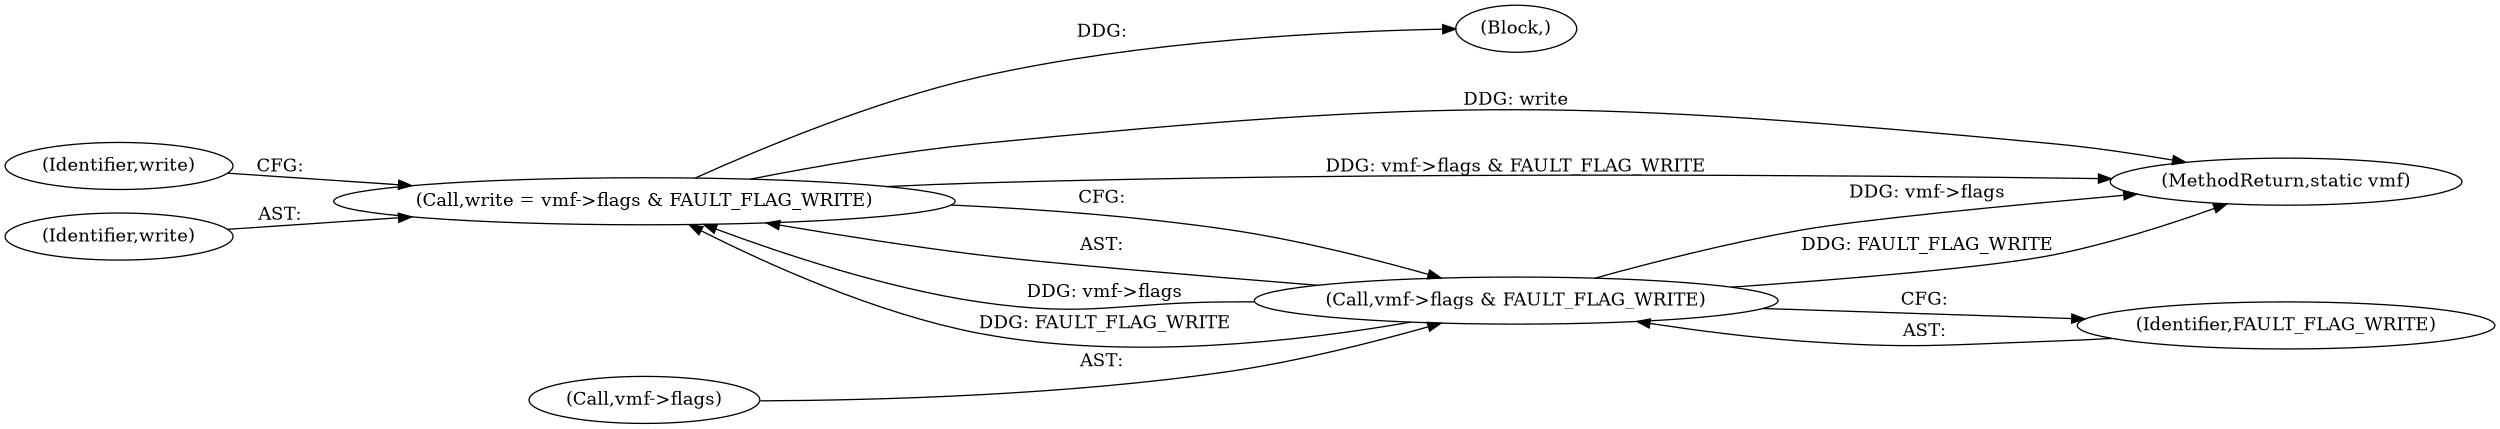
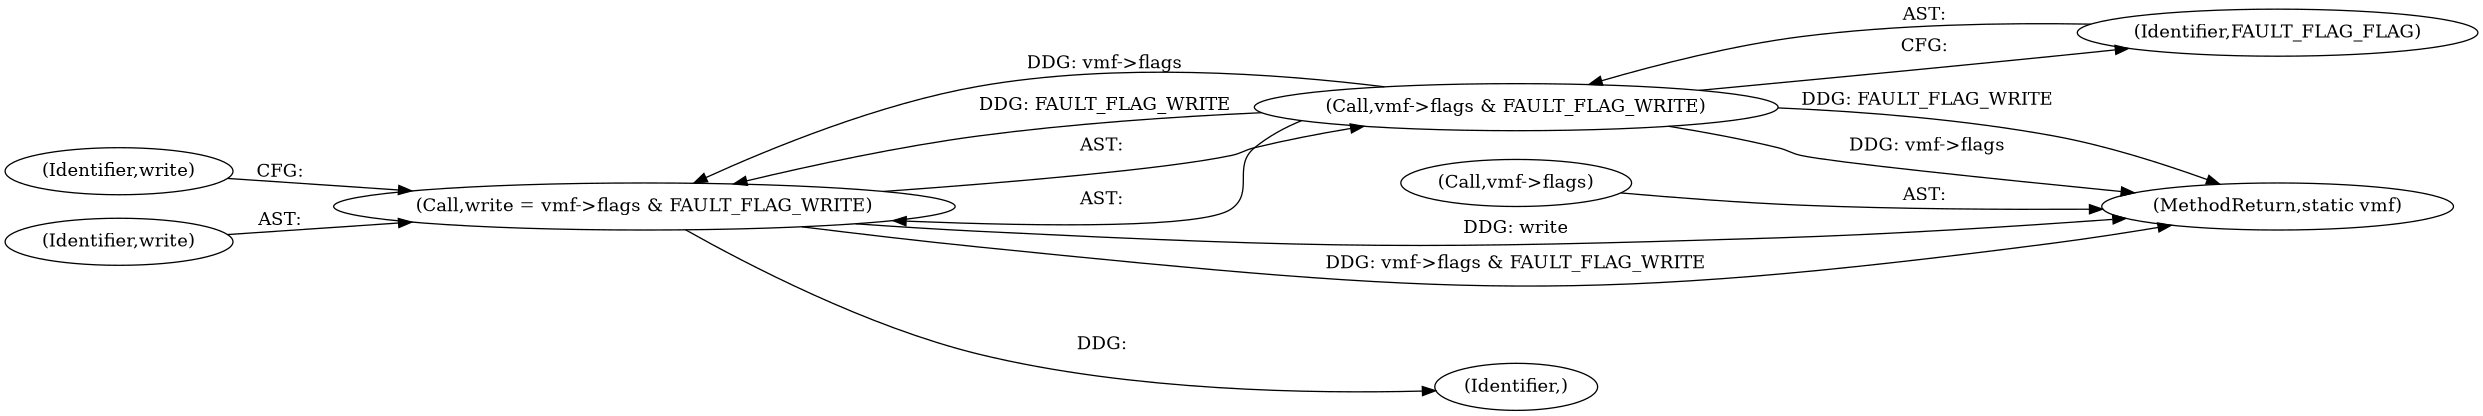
(1516, 29) -> (1516, 387)
(1105, 198) -> (1105, 146)
(2286, 325) -> (2278, 33)
(1097, 387) -> (1855, 207)
